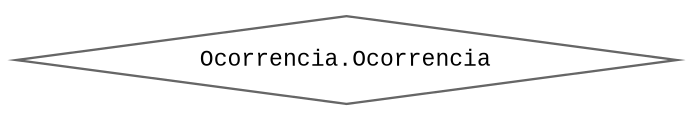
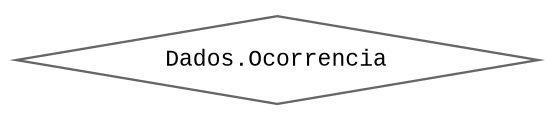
(346, 60) -> (277, 60)
